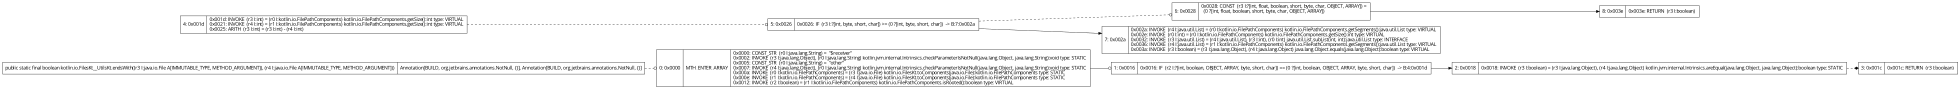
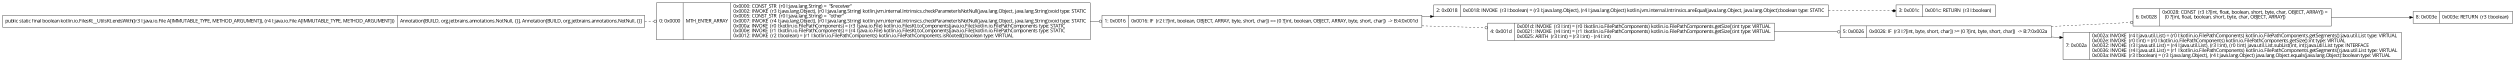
(616, 25) -> (1806, 32)
none -> (1453, 27)
